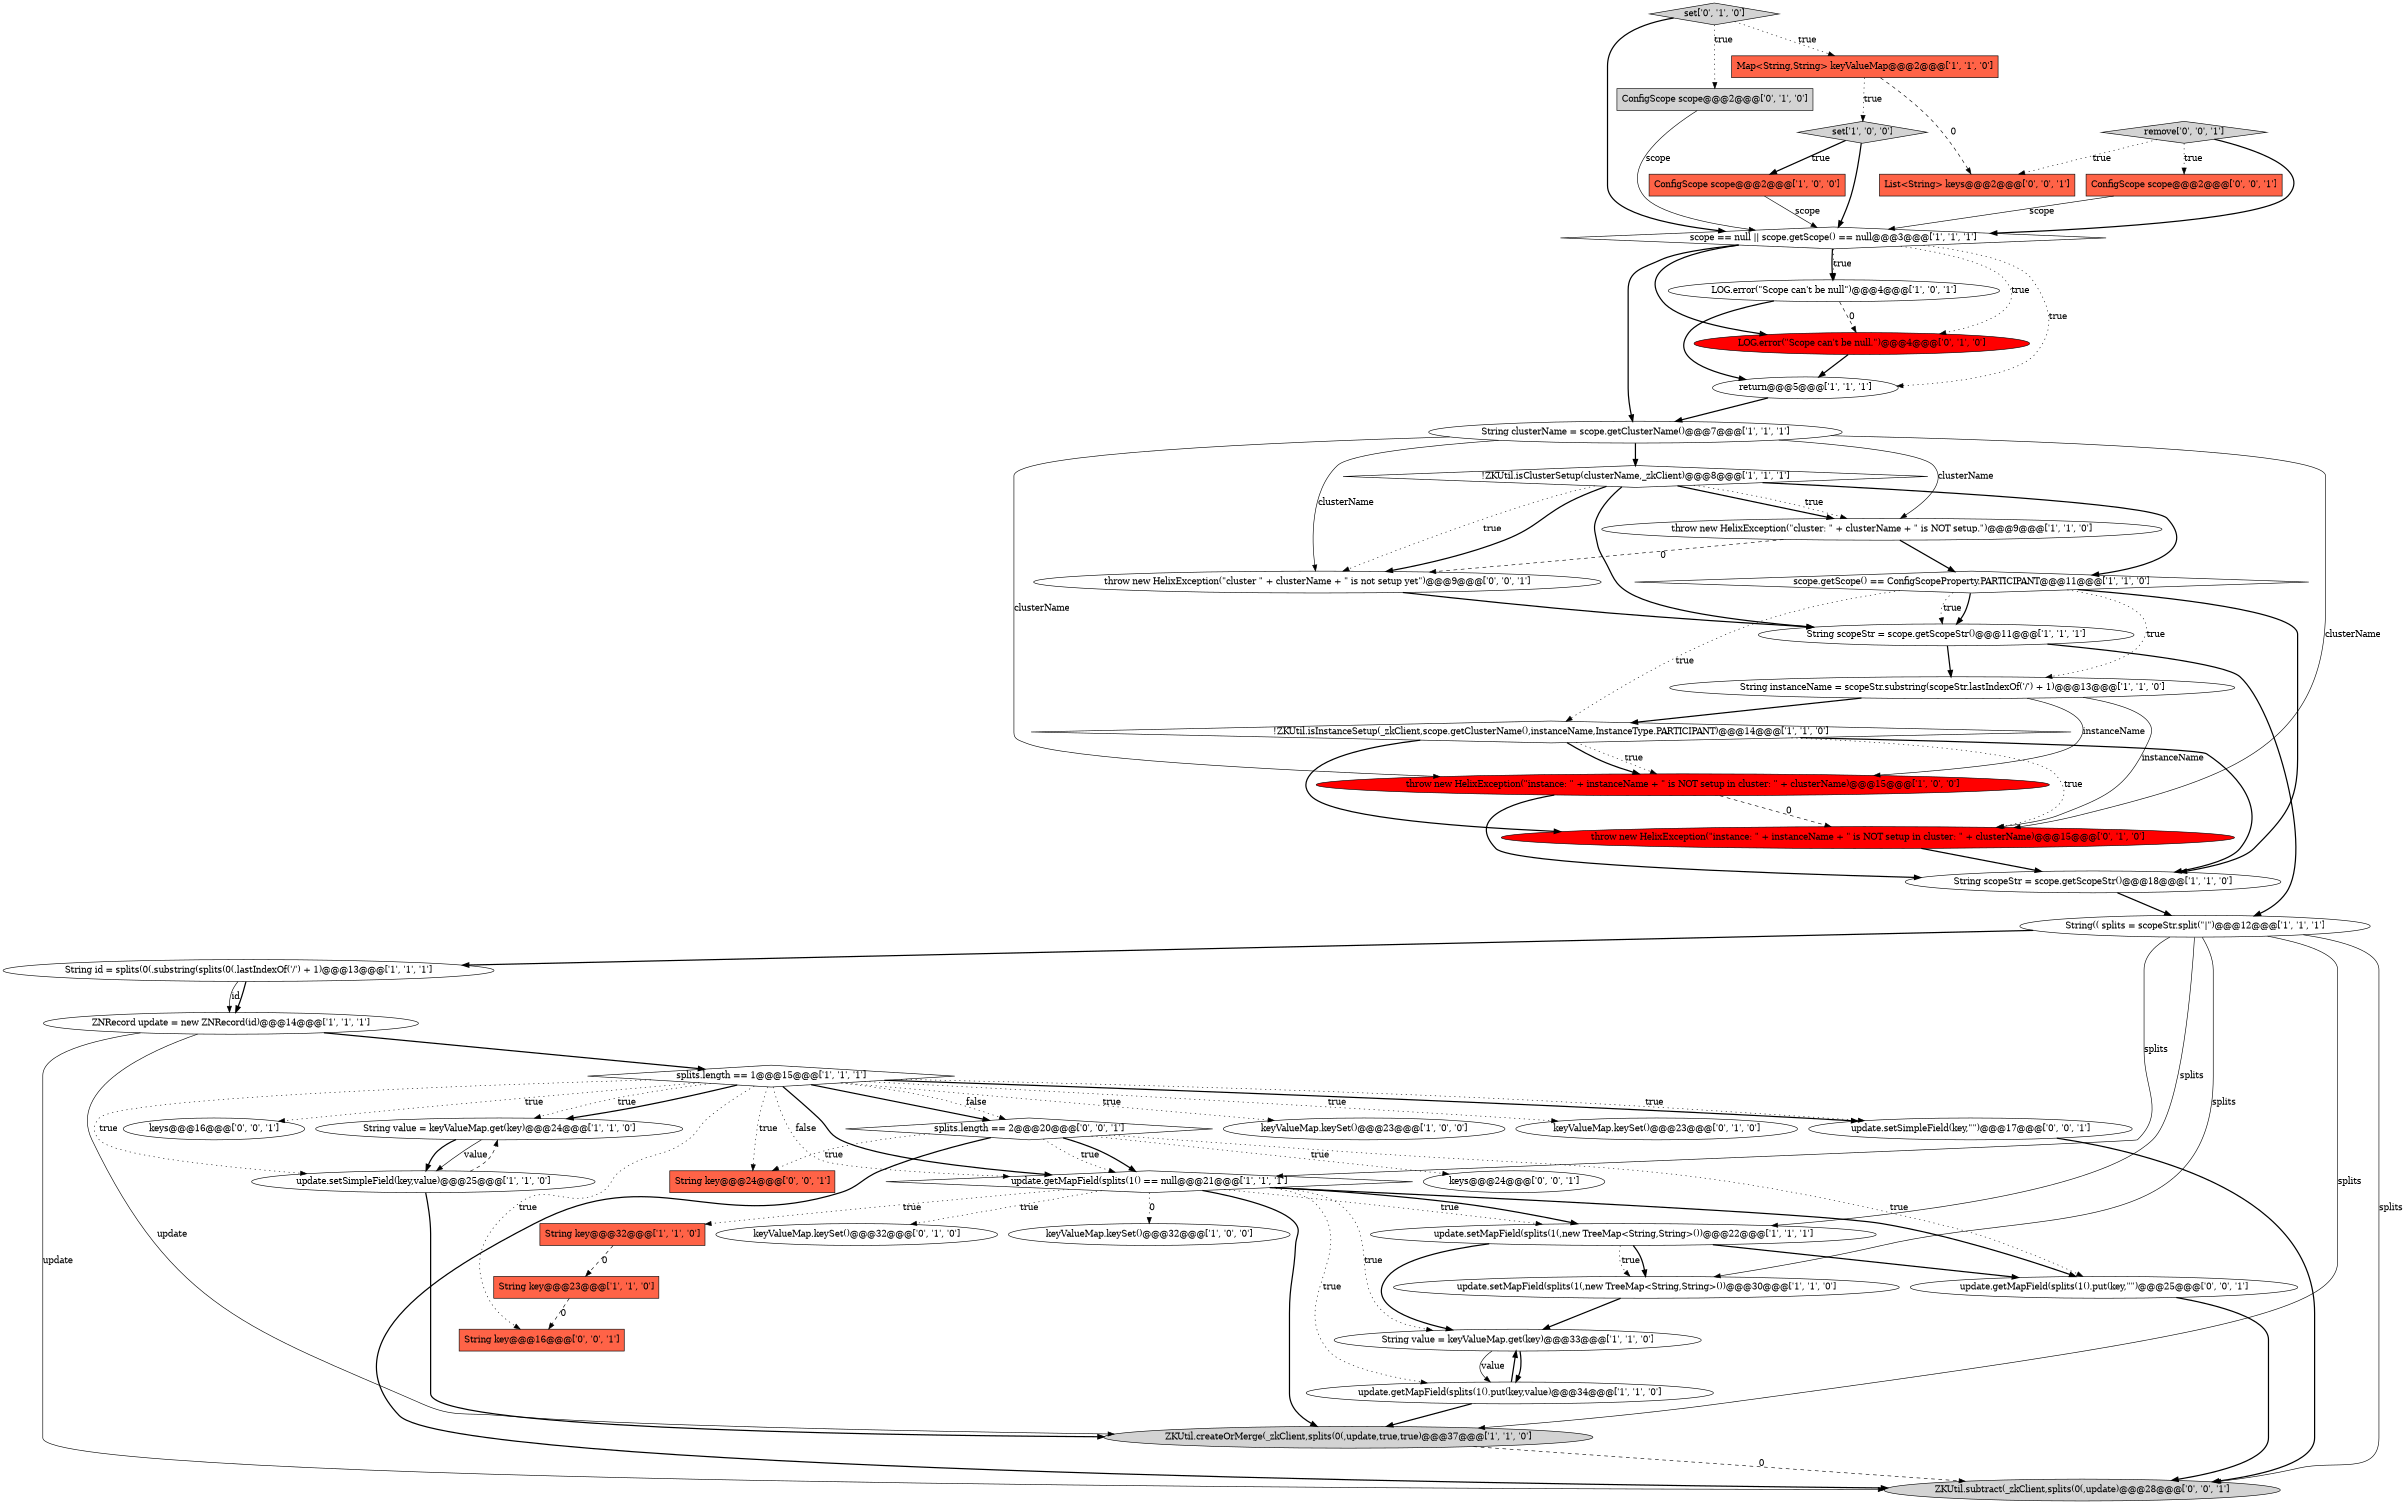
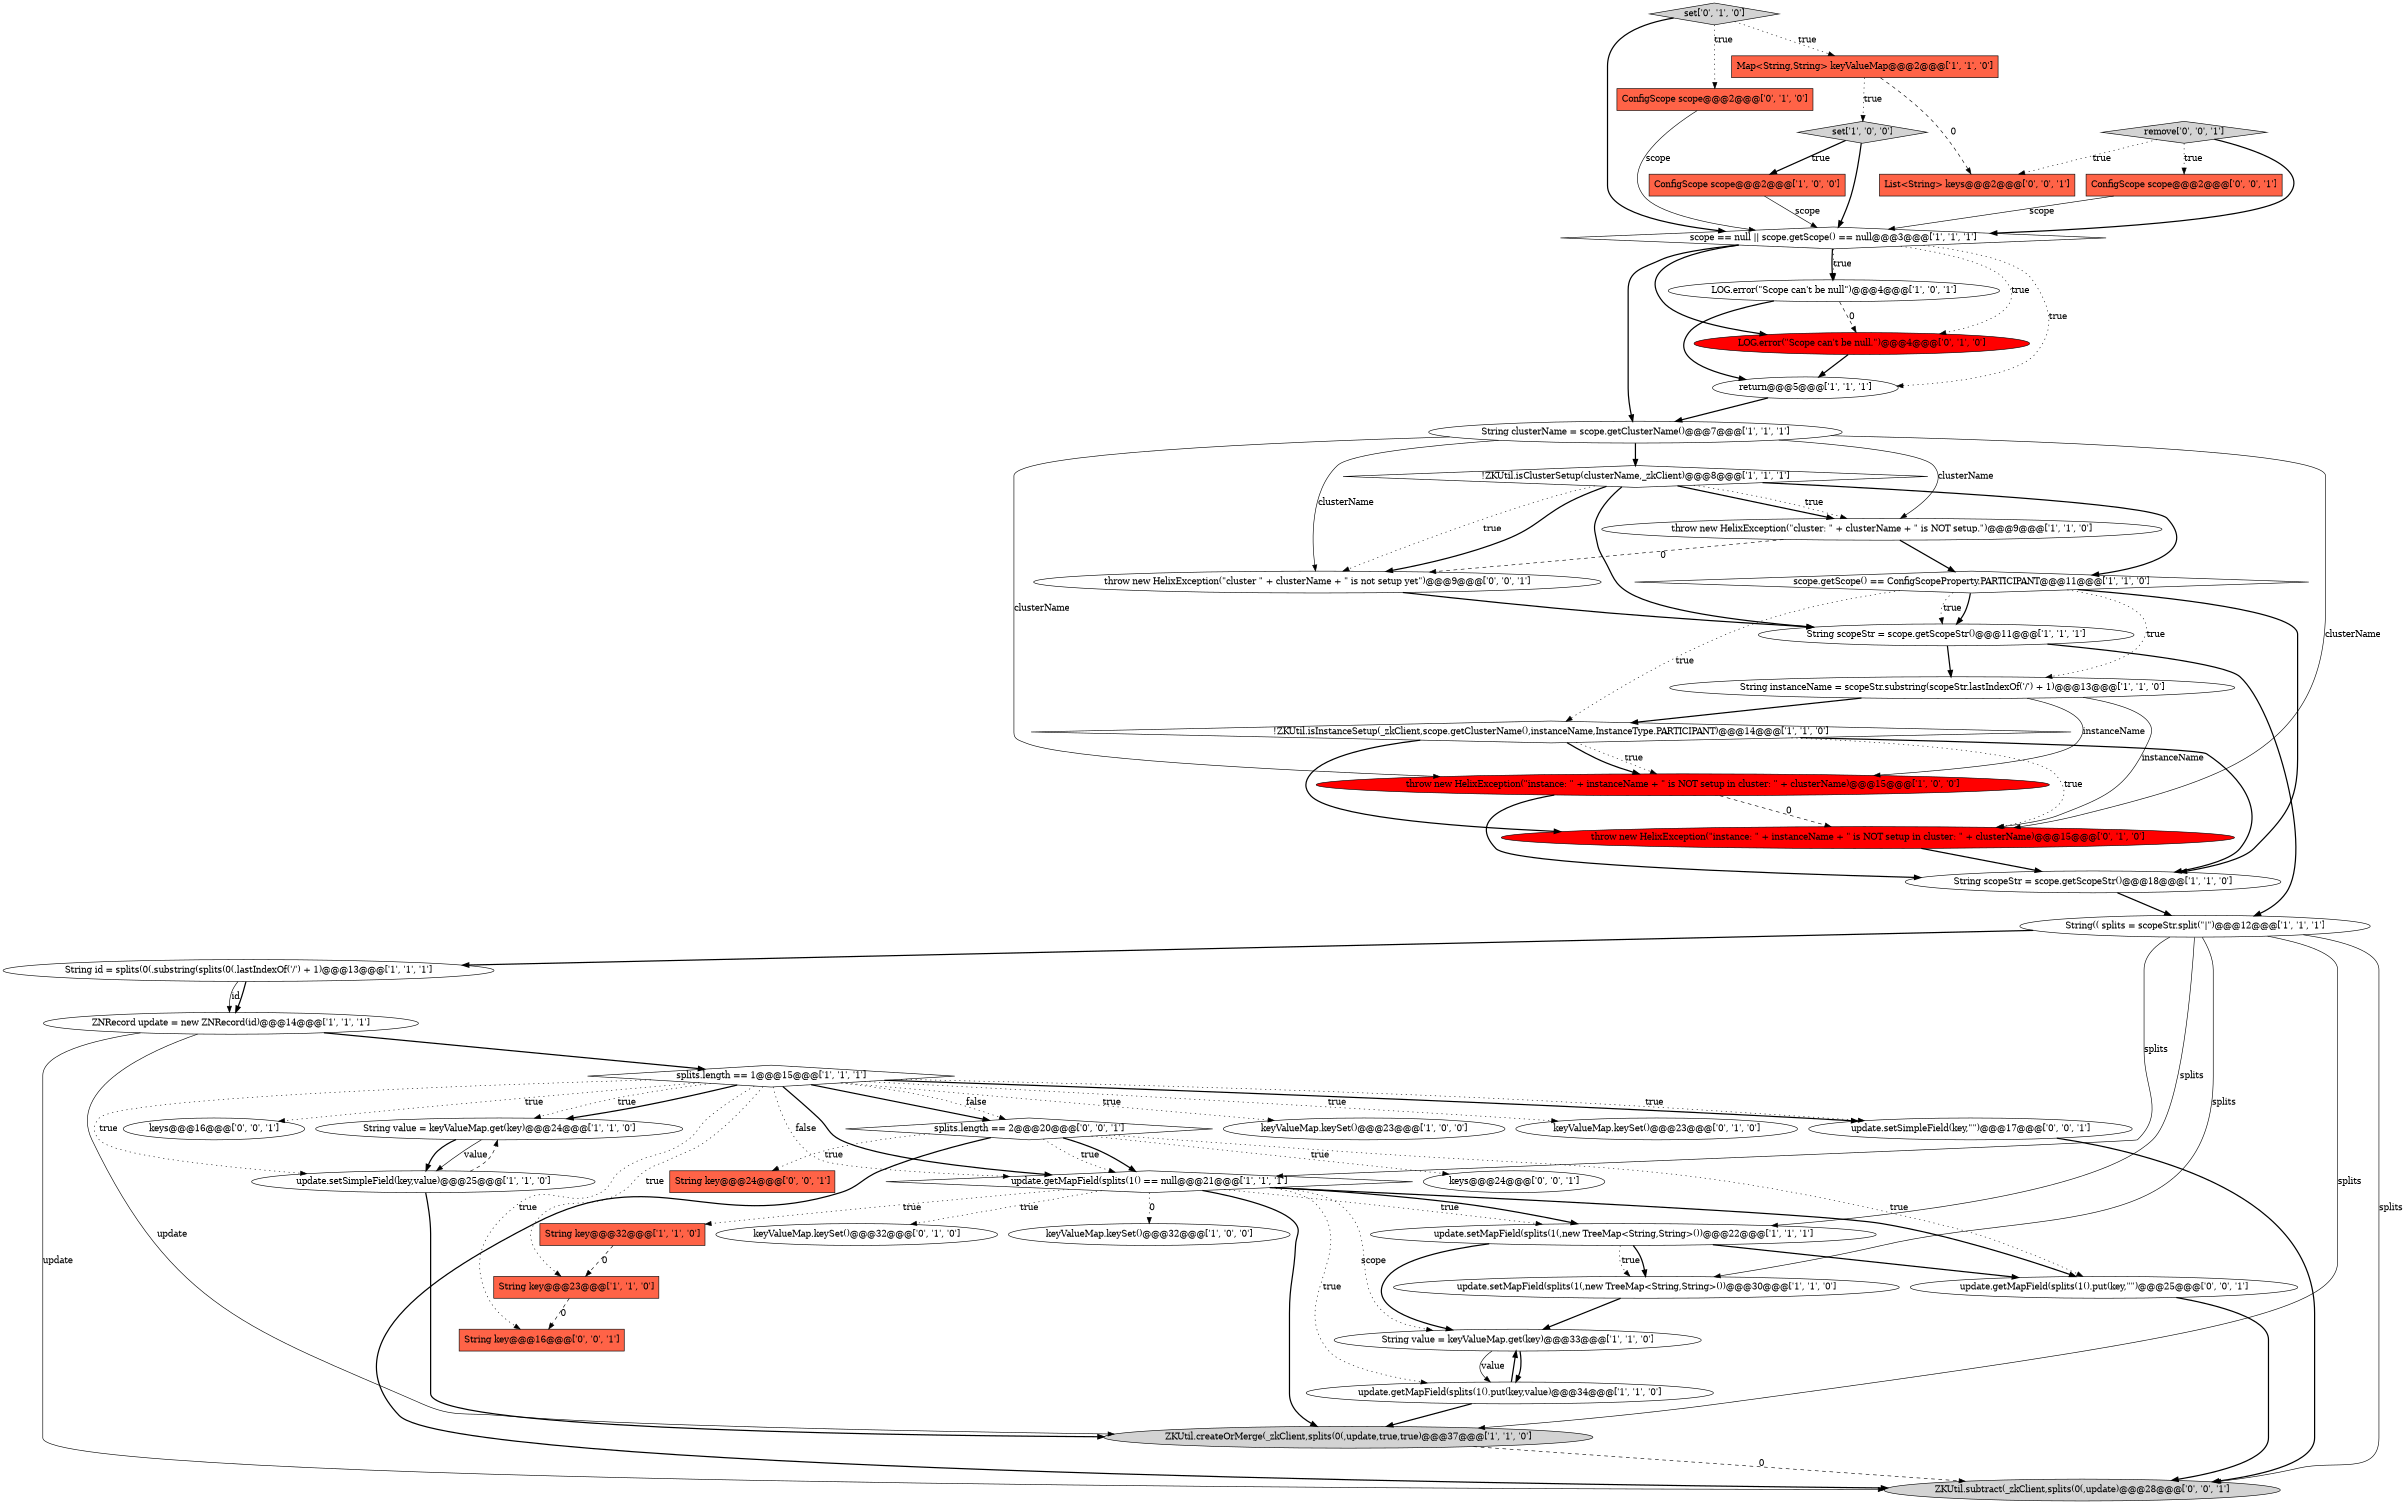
(1715, 100) -> (1715, 100)
(758, 1125) -> (631, 1184)
(1374, 1261) -> (1374, 1261)
